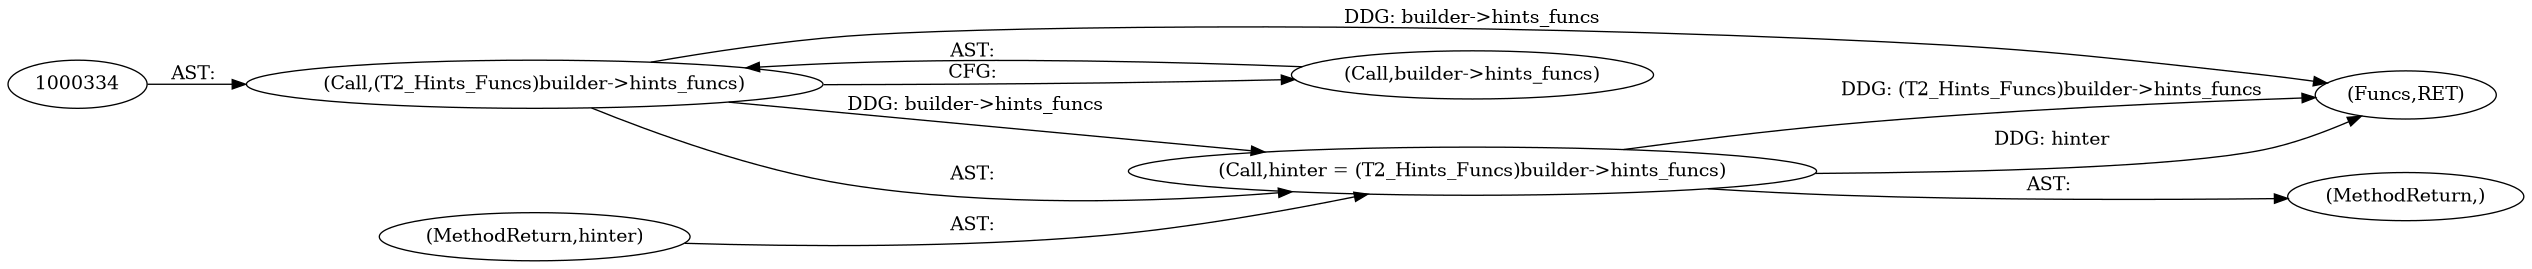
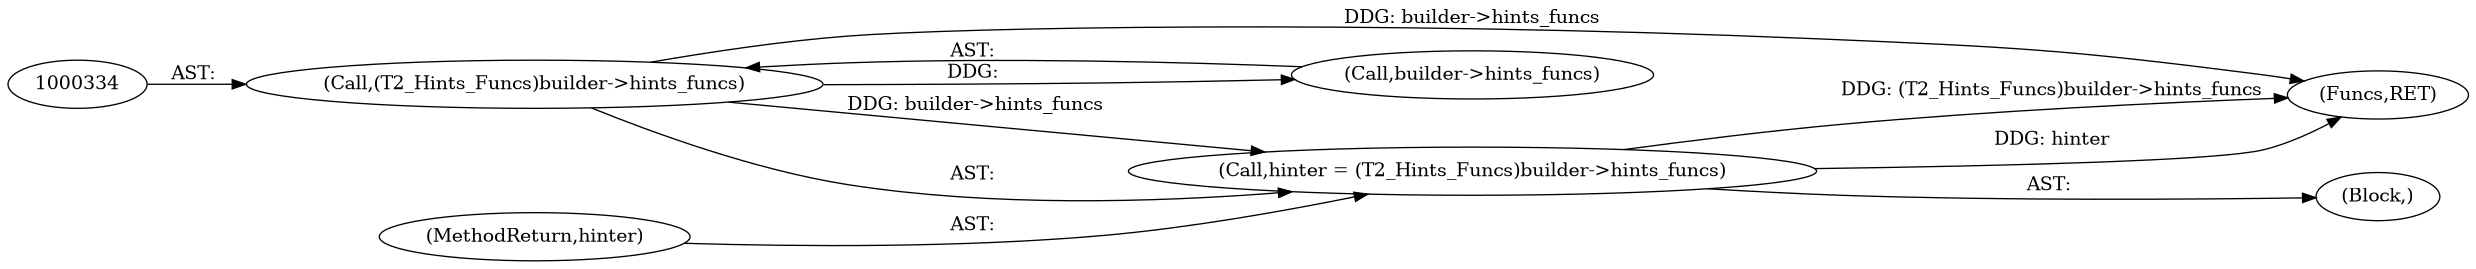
(976, 73) -> (976, 73)
(2406, 197) -> (2378, 197)
